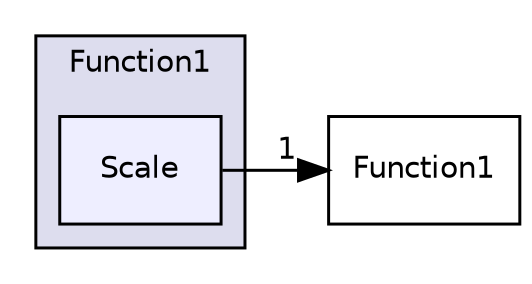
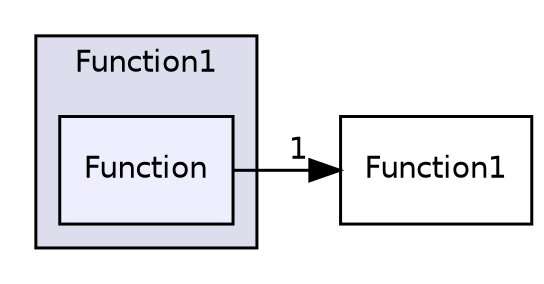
(140, 170) -> (146, 170)
